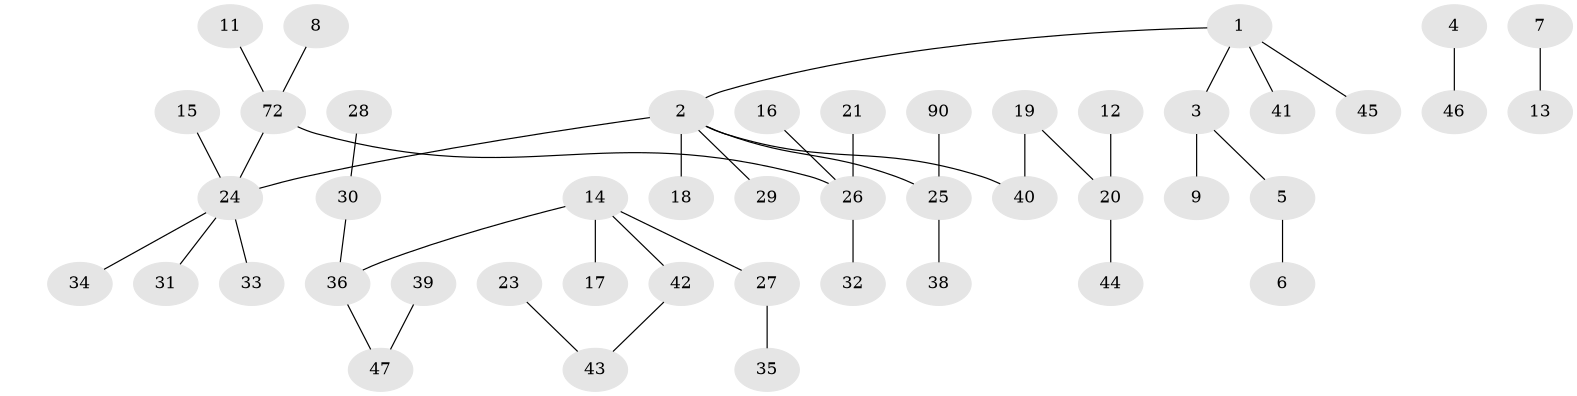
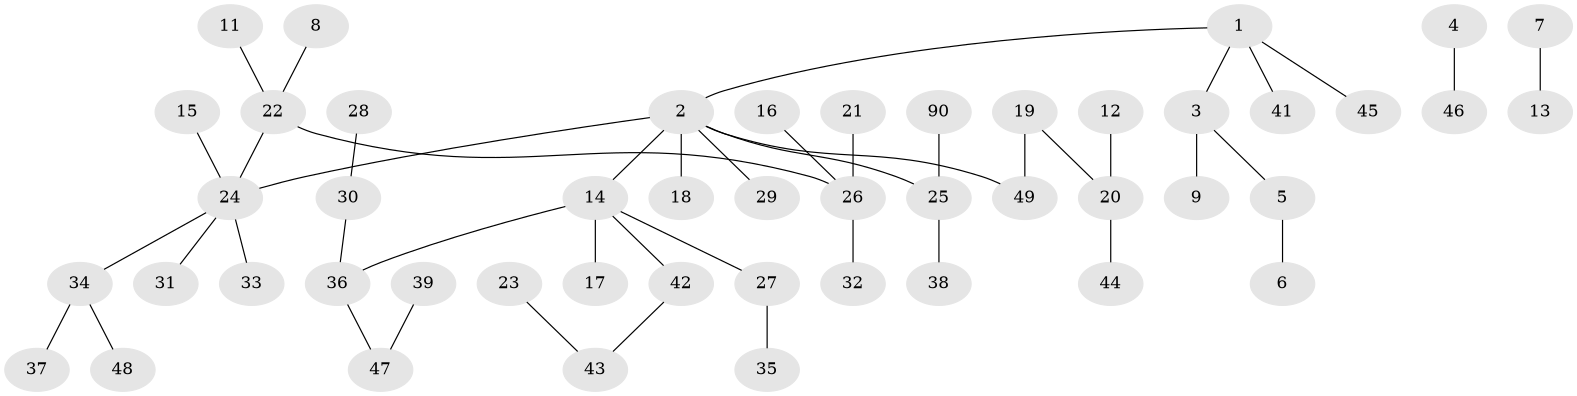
(273, 112) -> (273, 112)
none -> (632, 161)
(1025, 198) -> (1025, 198)
none -> (37, 370)
none -> (123, 370)
